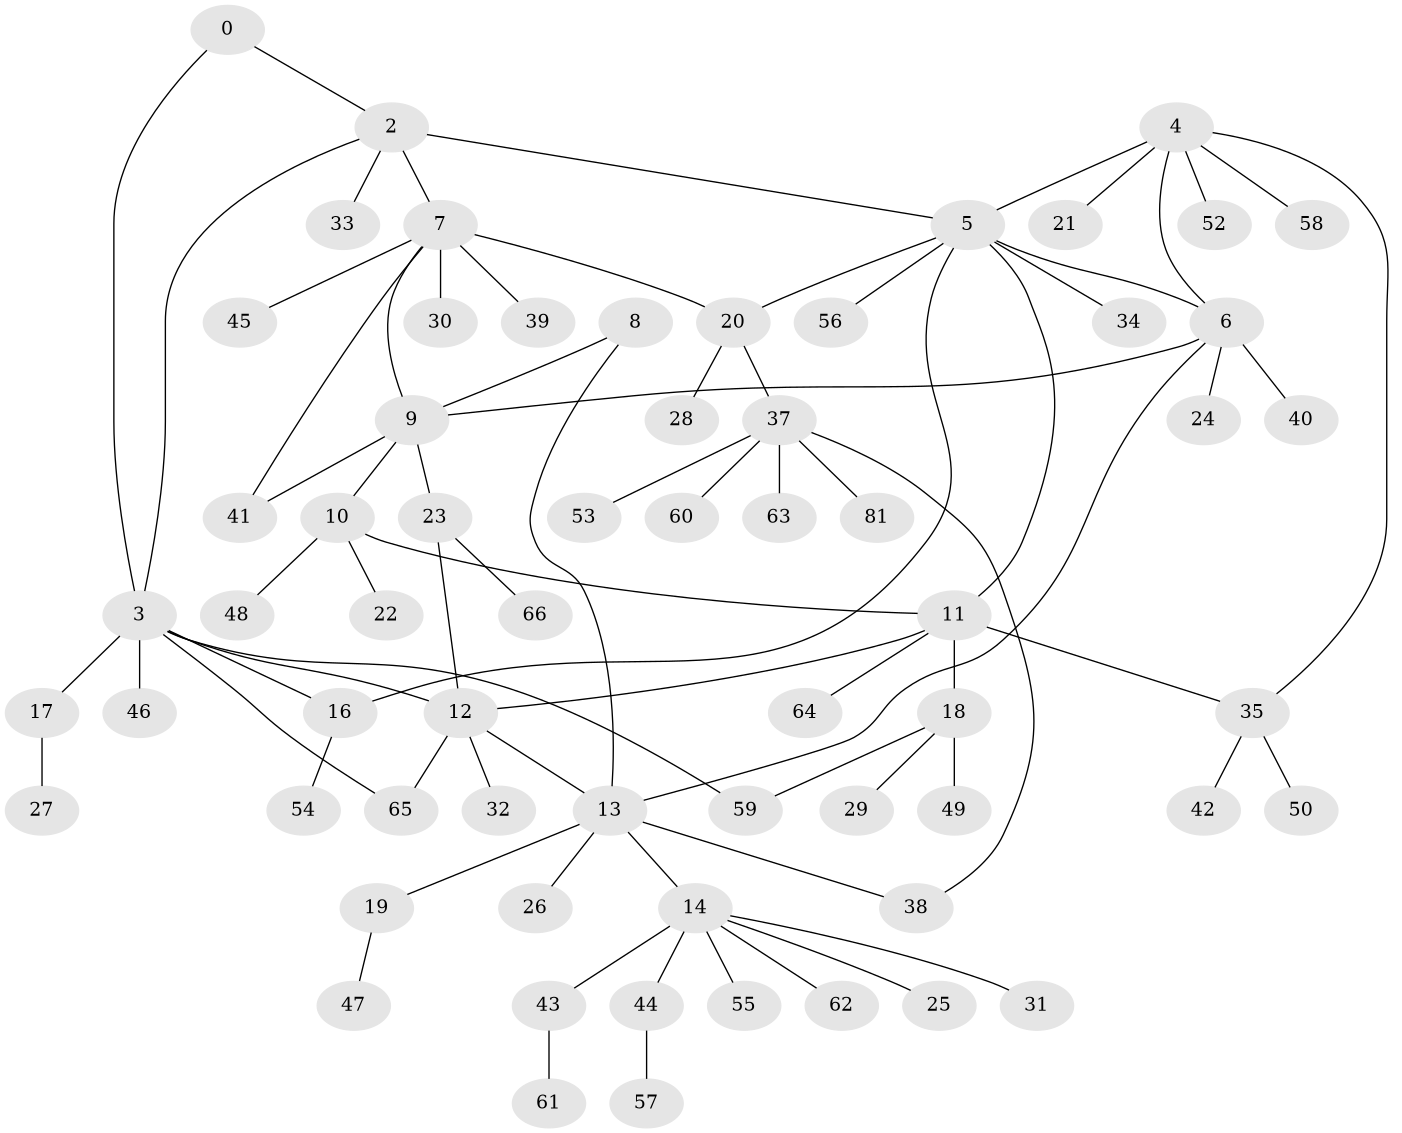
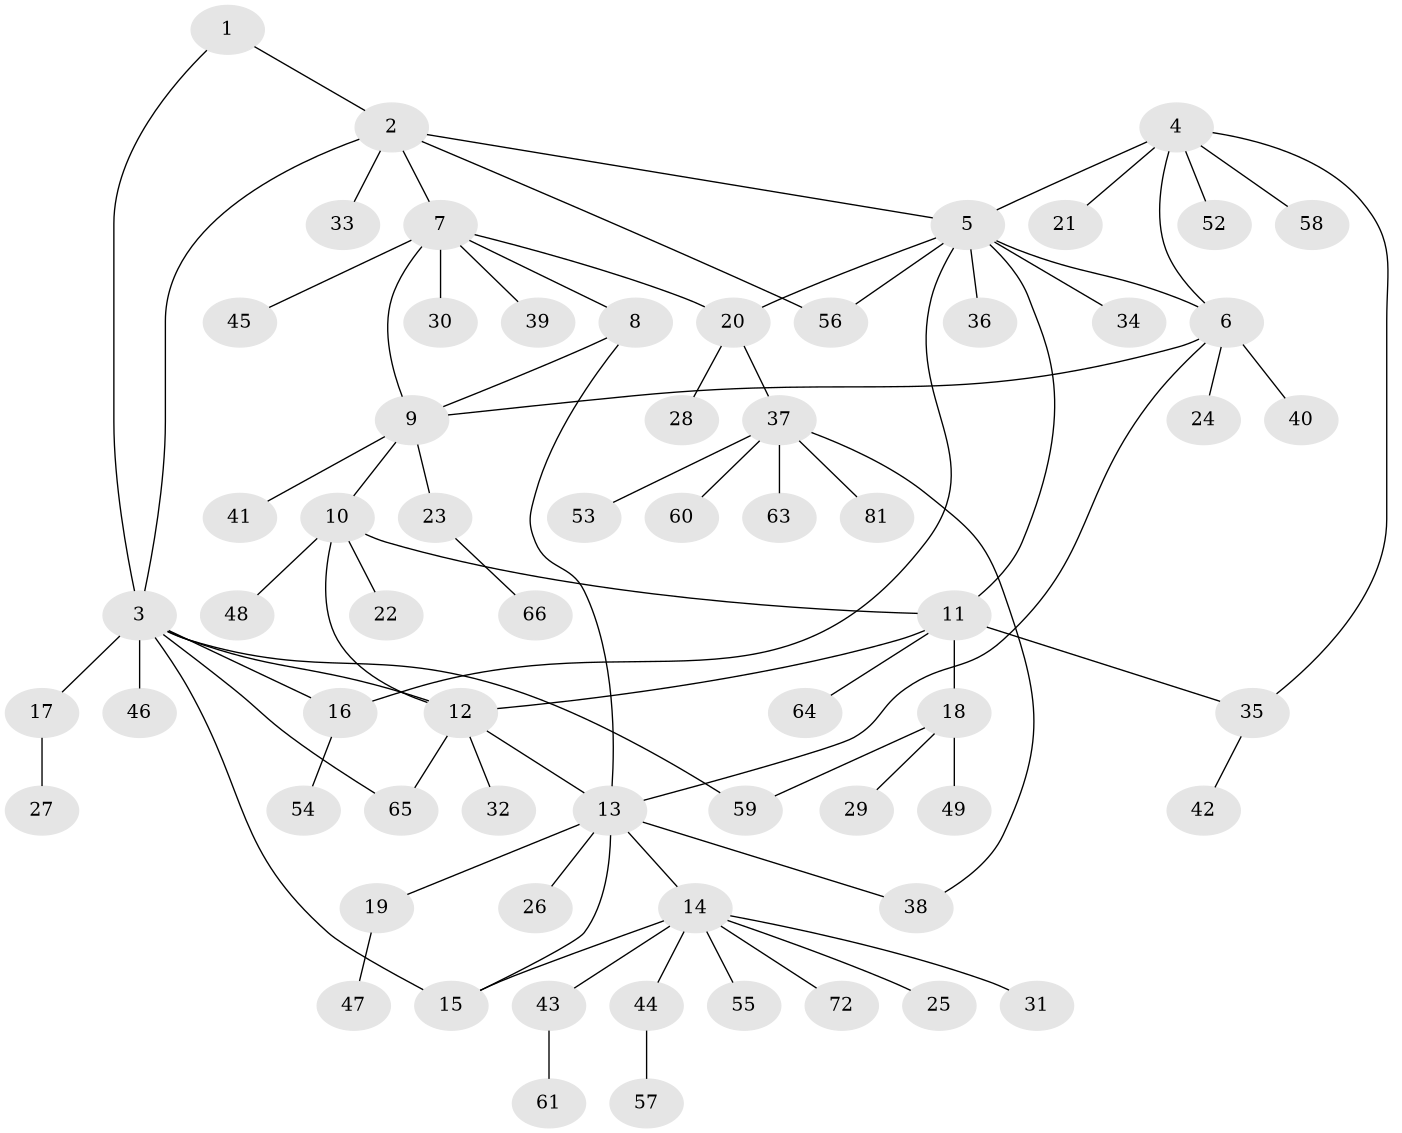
(228, 30) -> (228, 30)
none -> (613, 223)
none -> (980, 323)
(334, 368) -> (538, 274)
(448, 615) -> (341, 645)
(1301, 811) -> none
none -> (451, 1006)
(842, 1006) -> (842, 1006)
